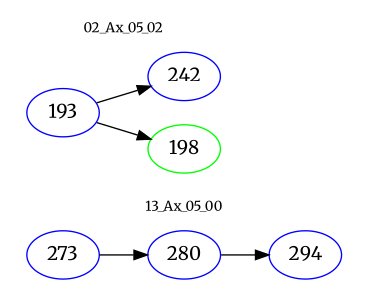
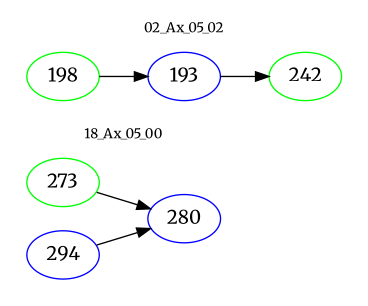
(184, 76) -> (305, 76)
(117, 129) -> (117, 76)
(184, 207) -> (124, 135)
(63, 255) -> (63, 182)
(238, 255) -> (117, 239)
